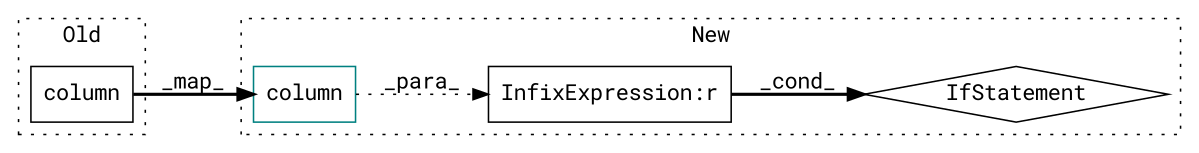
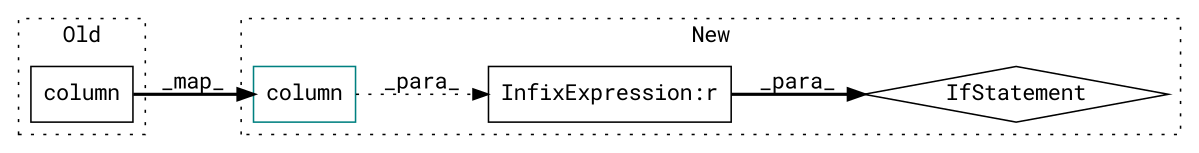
(798, 83) -> (798, 83)
